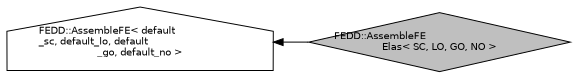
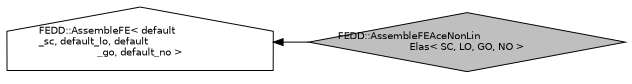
(440, 42) -> (467, 42)
